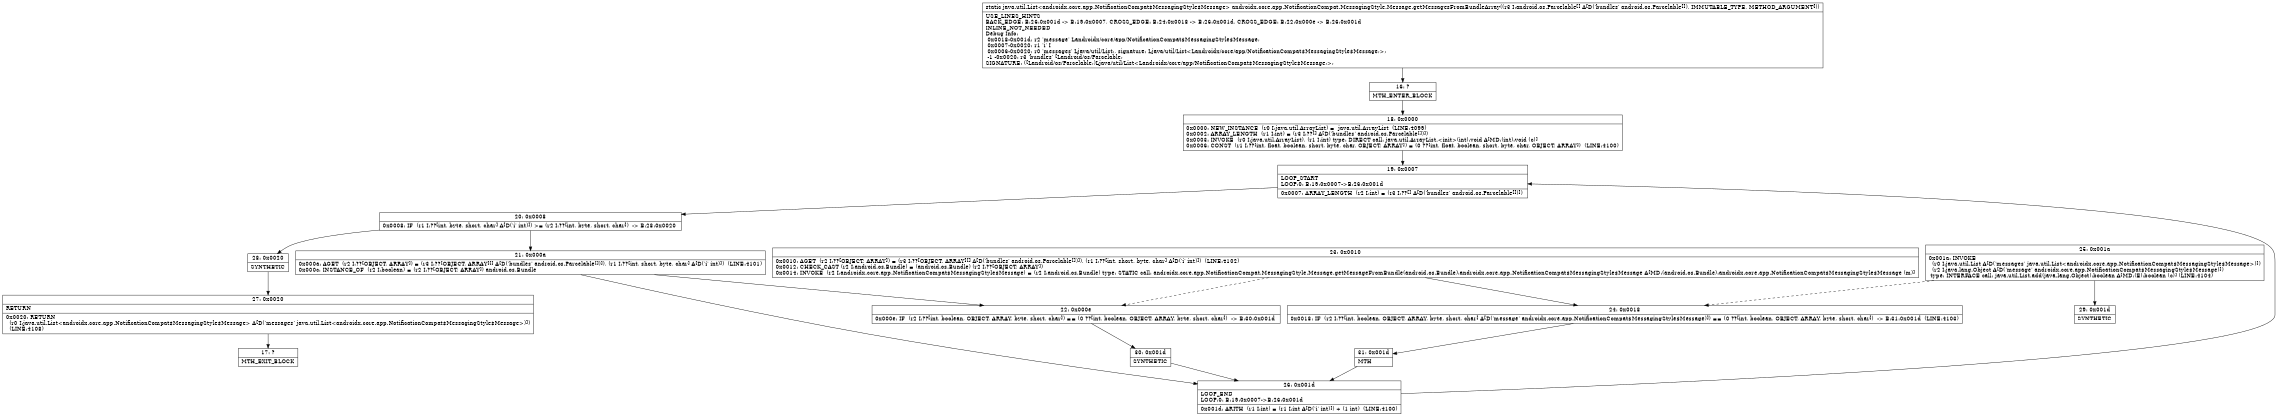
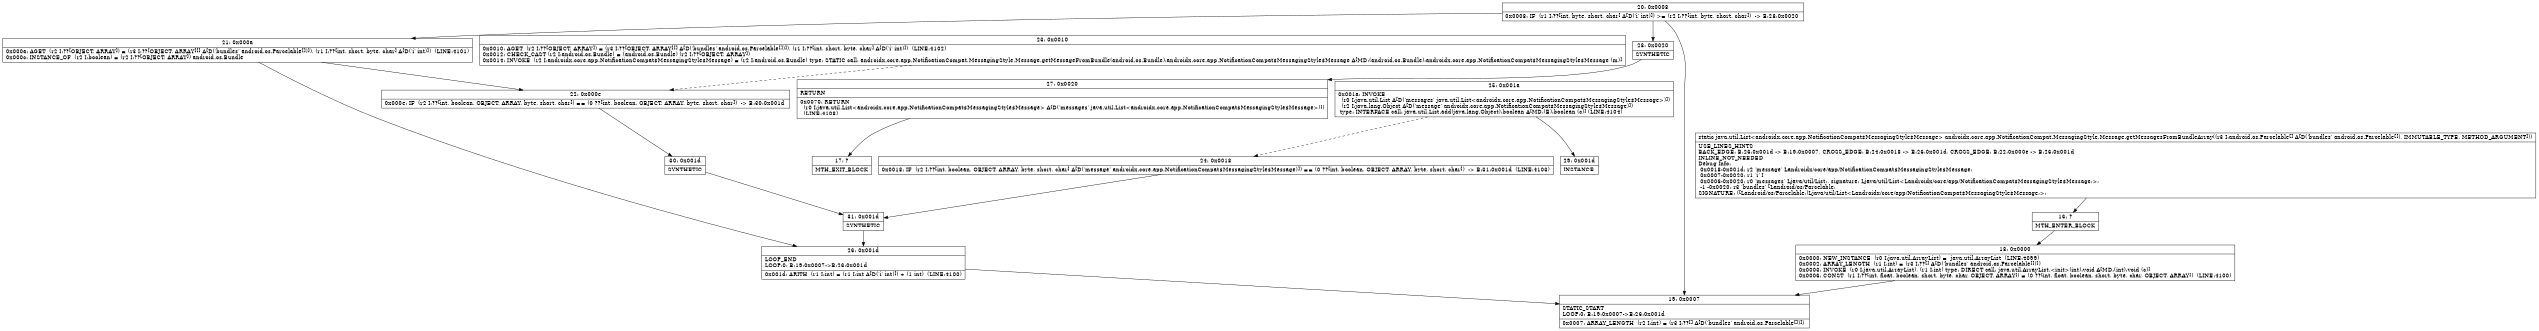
(1300, 178) -> (1583, 308)
(982, 201) -> (1684, 153)
(1499, 291) -> none
(33, 317) -> (827, 102)
(2095, 319) -> (1579, 170)
(1365, 362) -> (863, 226)
(1203, 372) -> (772, 193)
